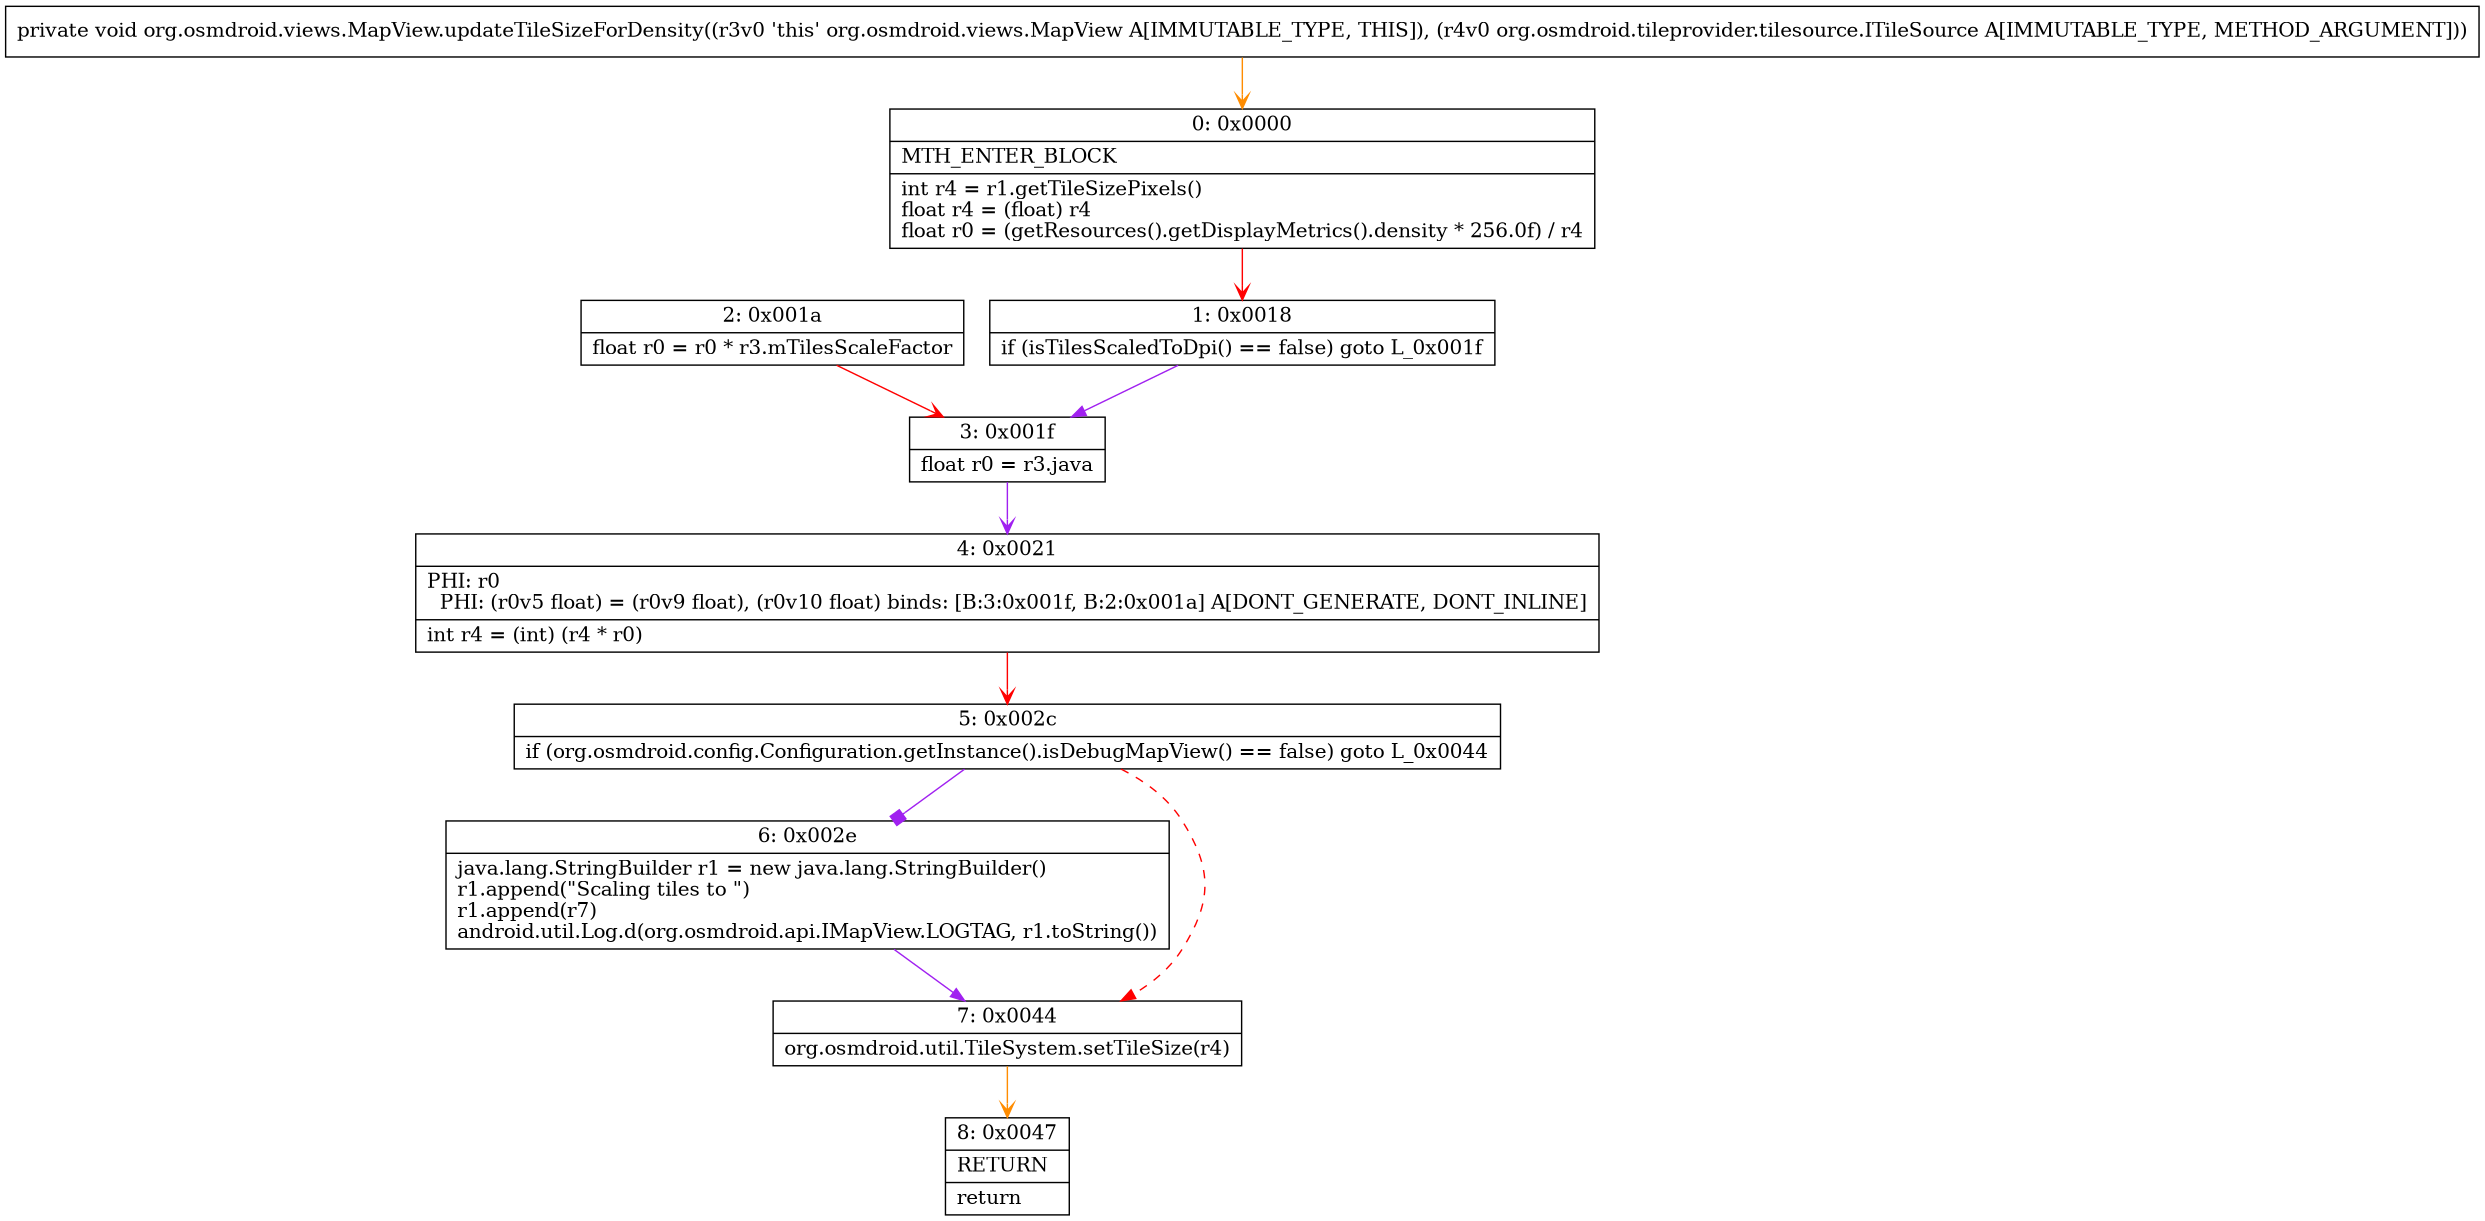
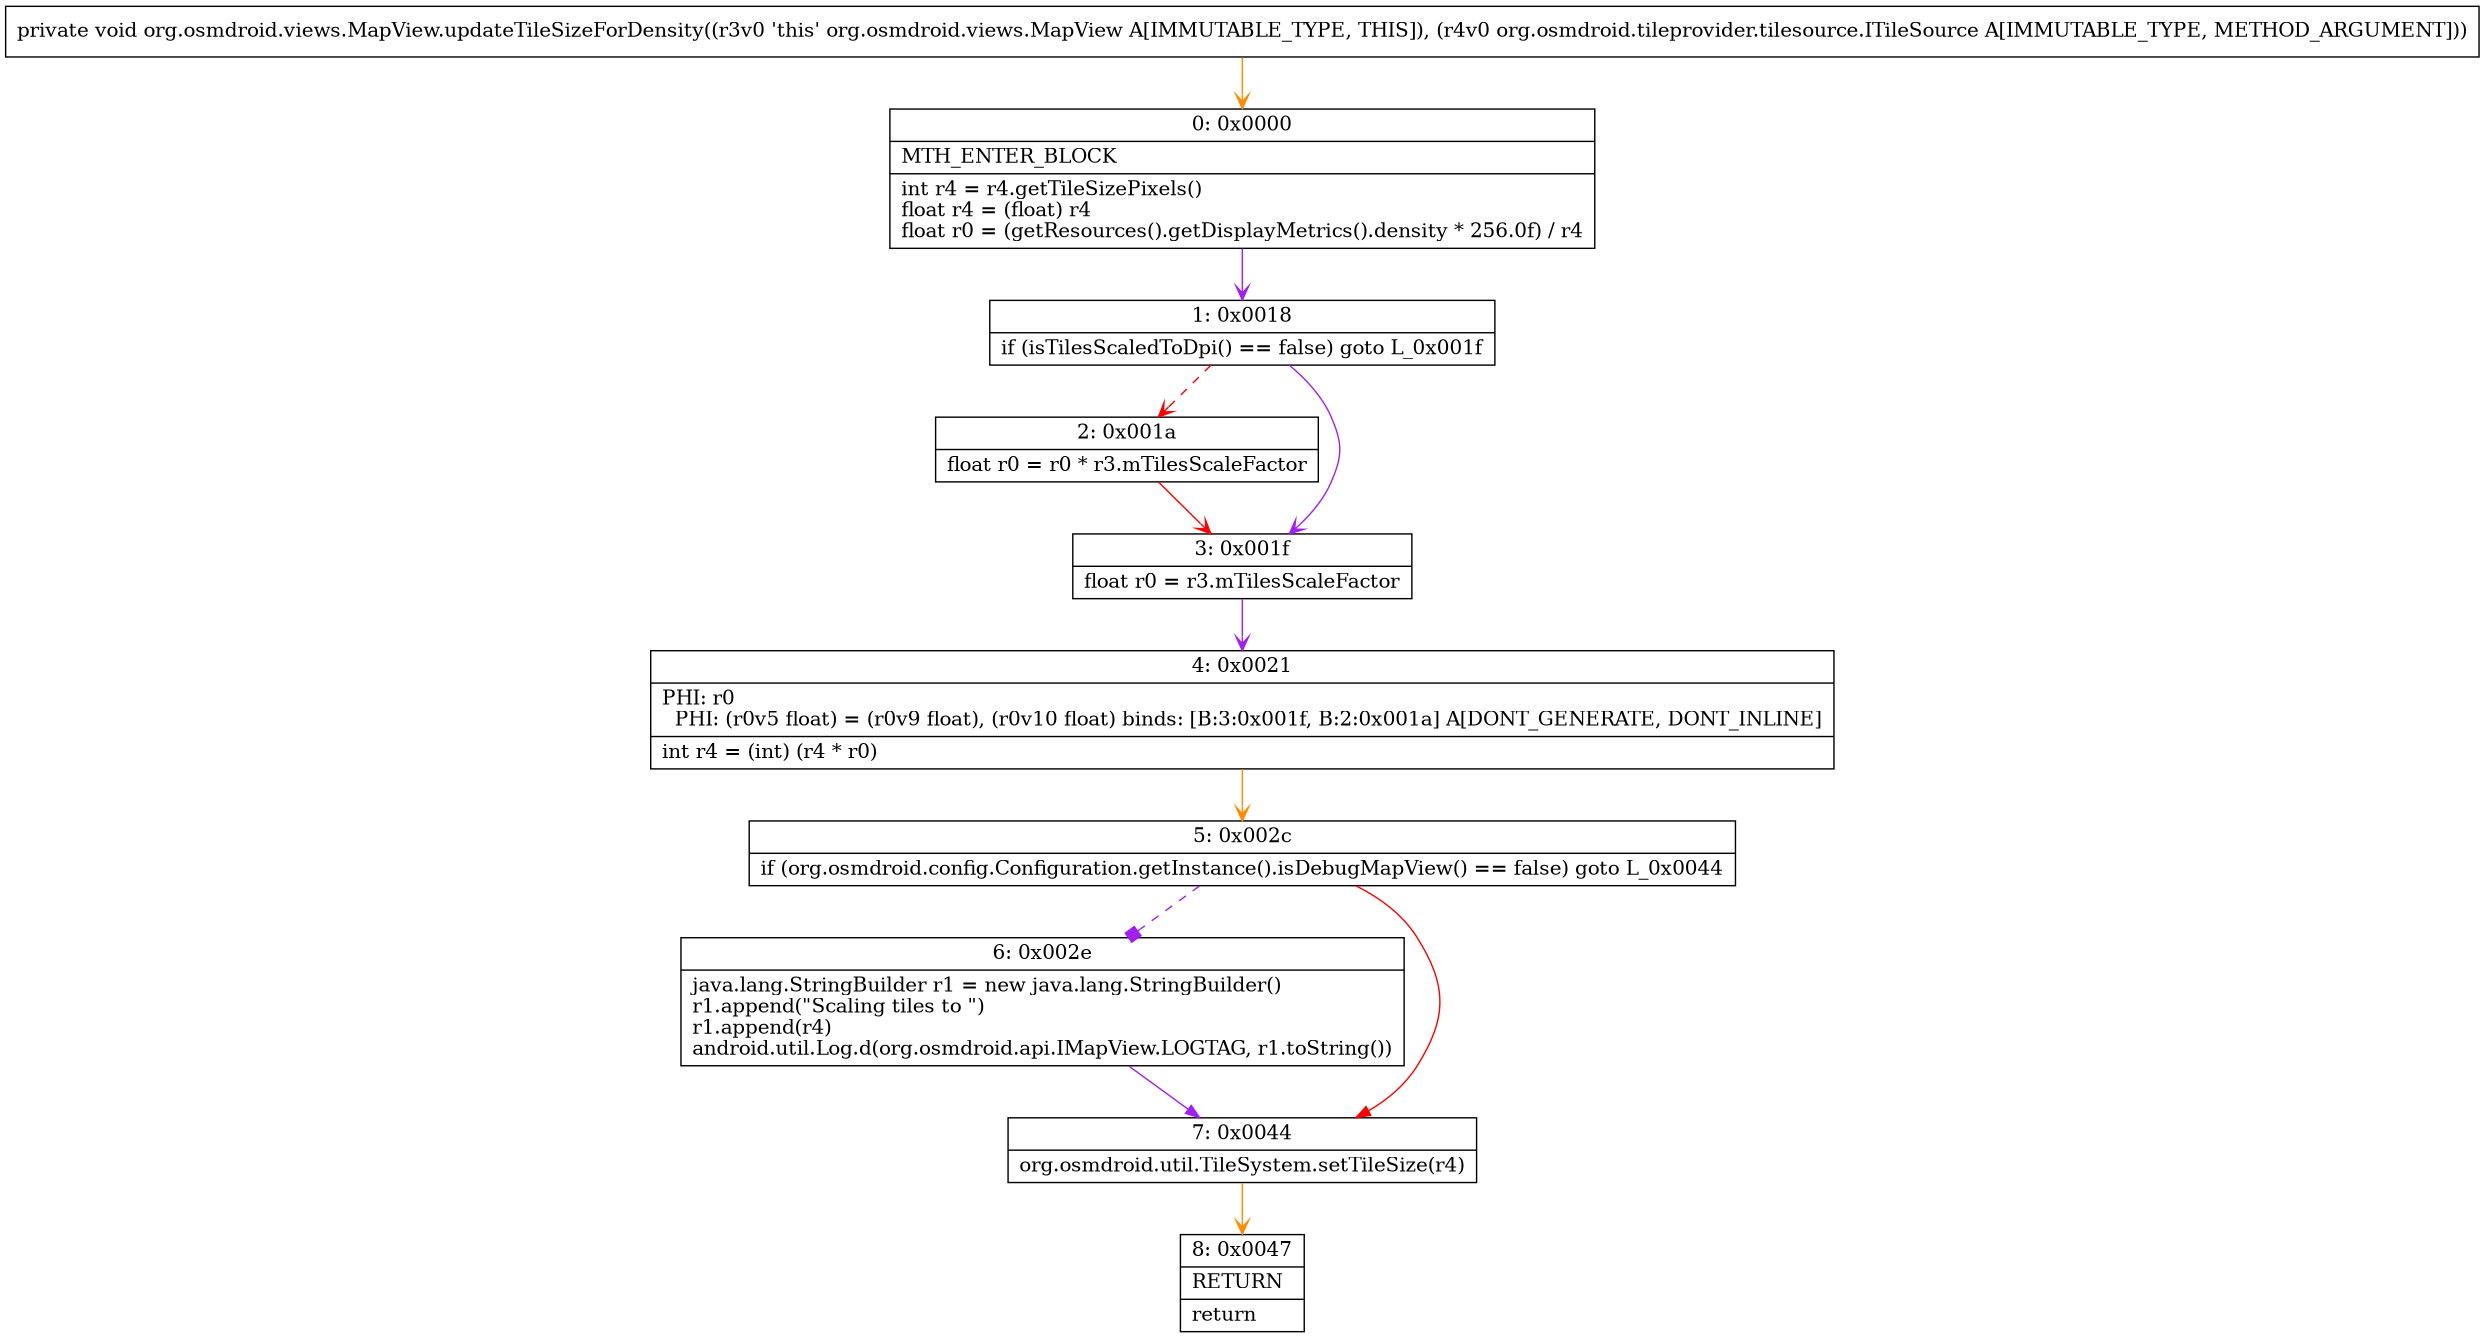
(1052, 189) -> (1052, 189)
(1242, 267) -> (1242, 267)
none -> (1190, 386)
(1131, 388) -> (1339, 442)
(1007, 465) -> (1242, 582)
(1007, 671) -> (1242, 788)
(935, 791) -> (1170, 908)
(1204, 878) -> (1439, 995)
(528, 911) -> (763, 1028)
